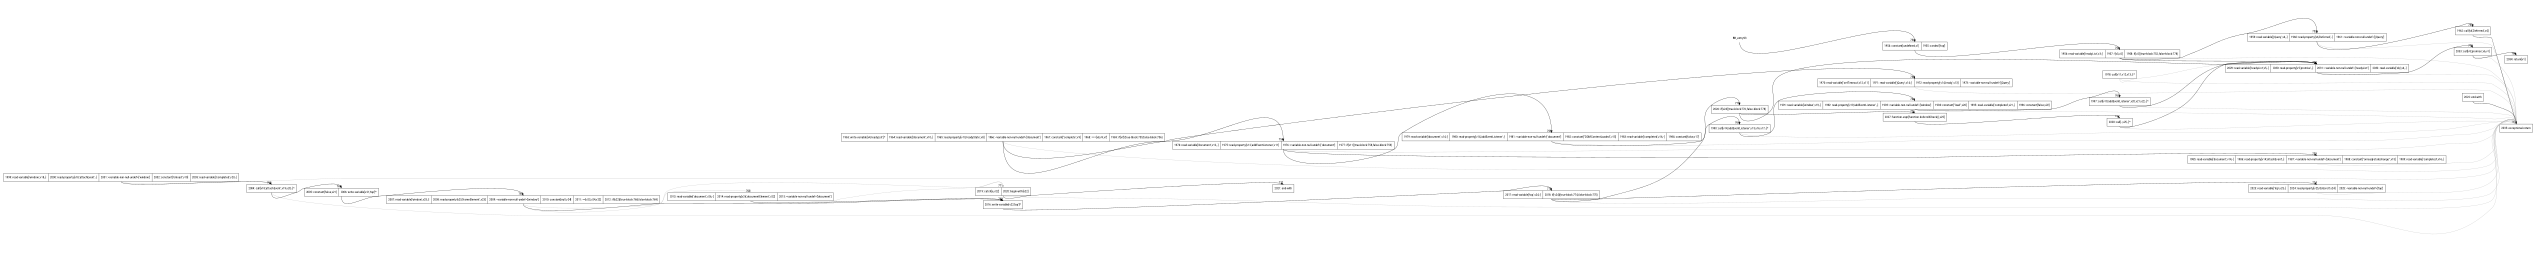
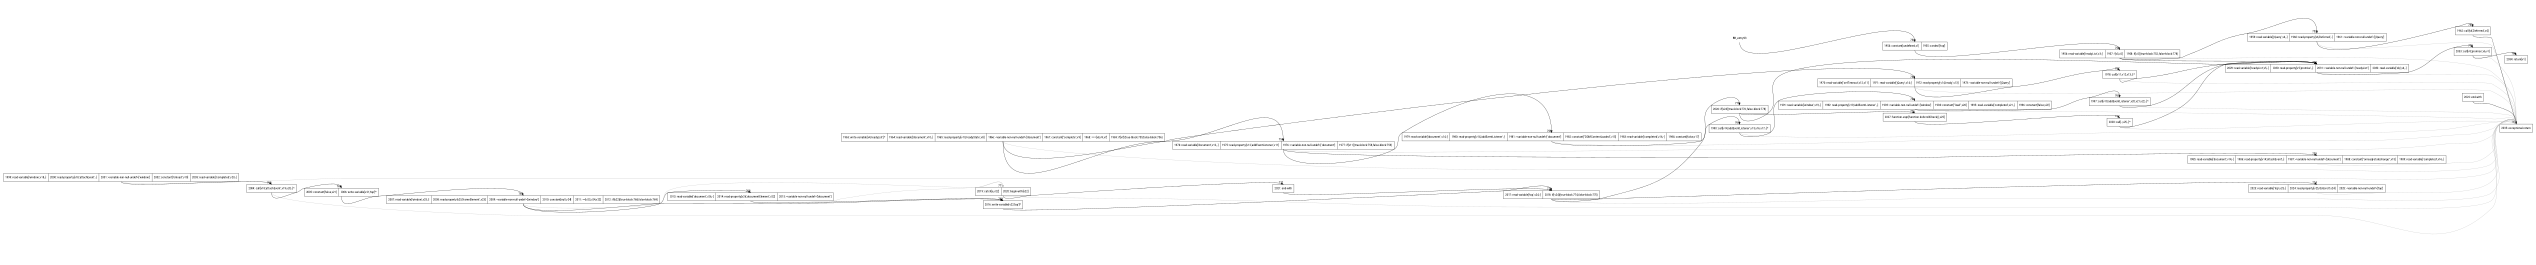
(2211, 66) -> (2211, 66)
none -> (2015, 87)
none -> (1416, 192)
(638, 208) -> (638, 208)
